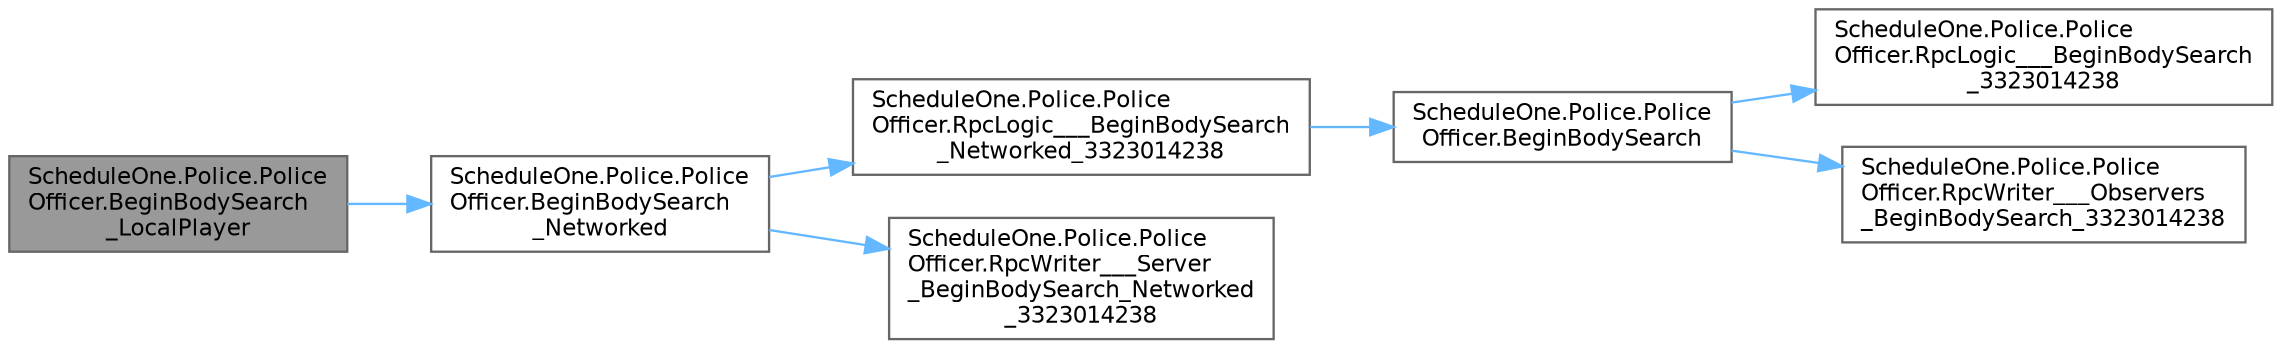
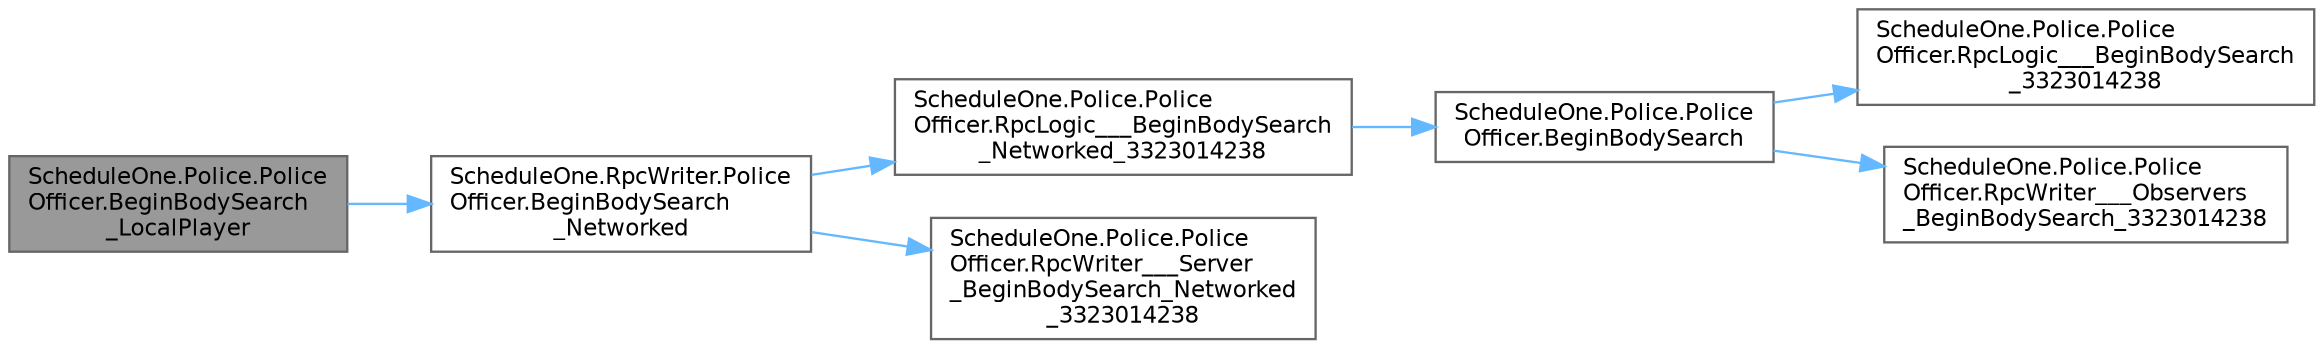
(600, 204) -> (621, 204)
